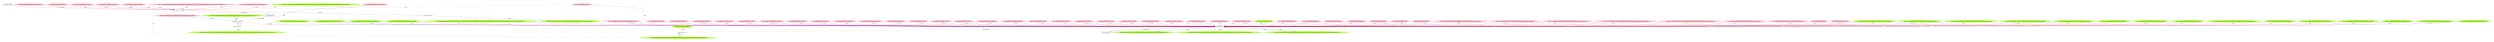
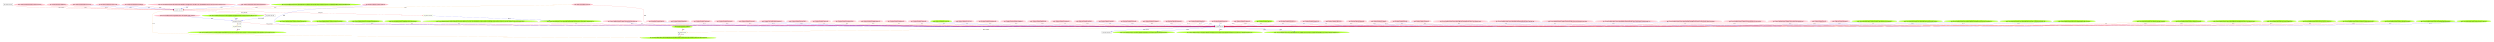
(941, 21) -> (941, 21)
(2114, 21) -> none
